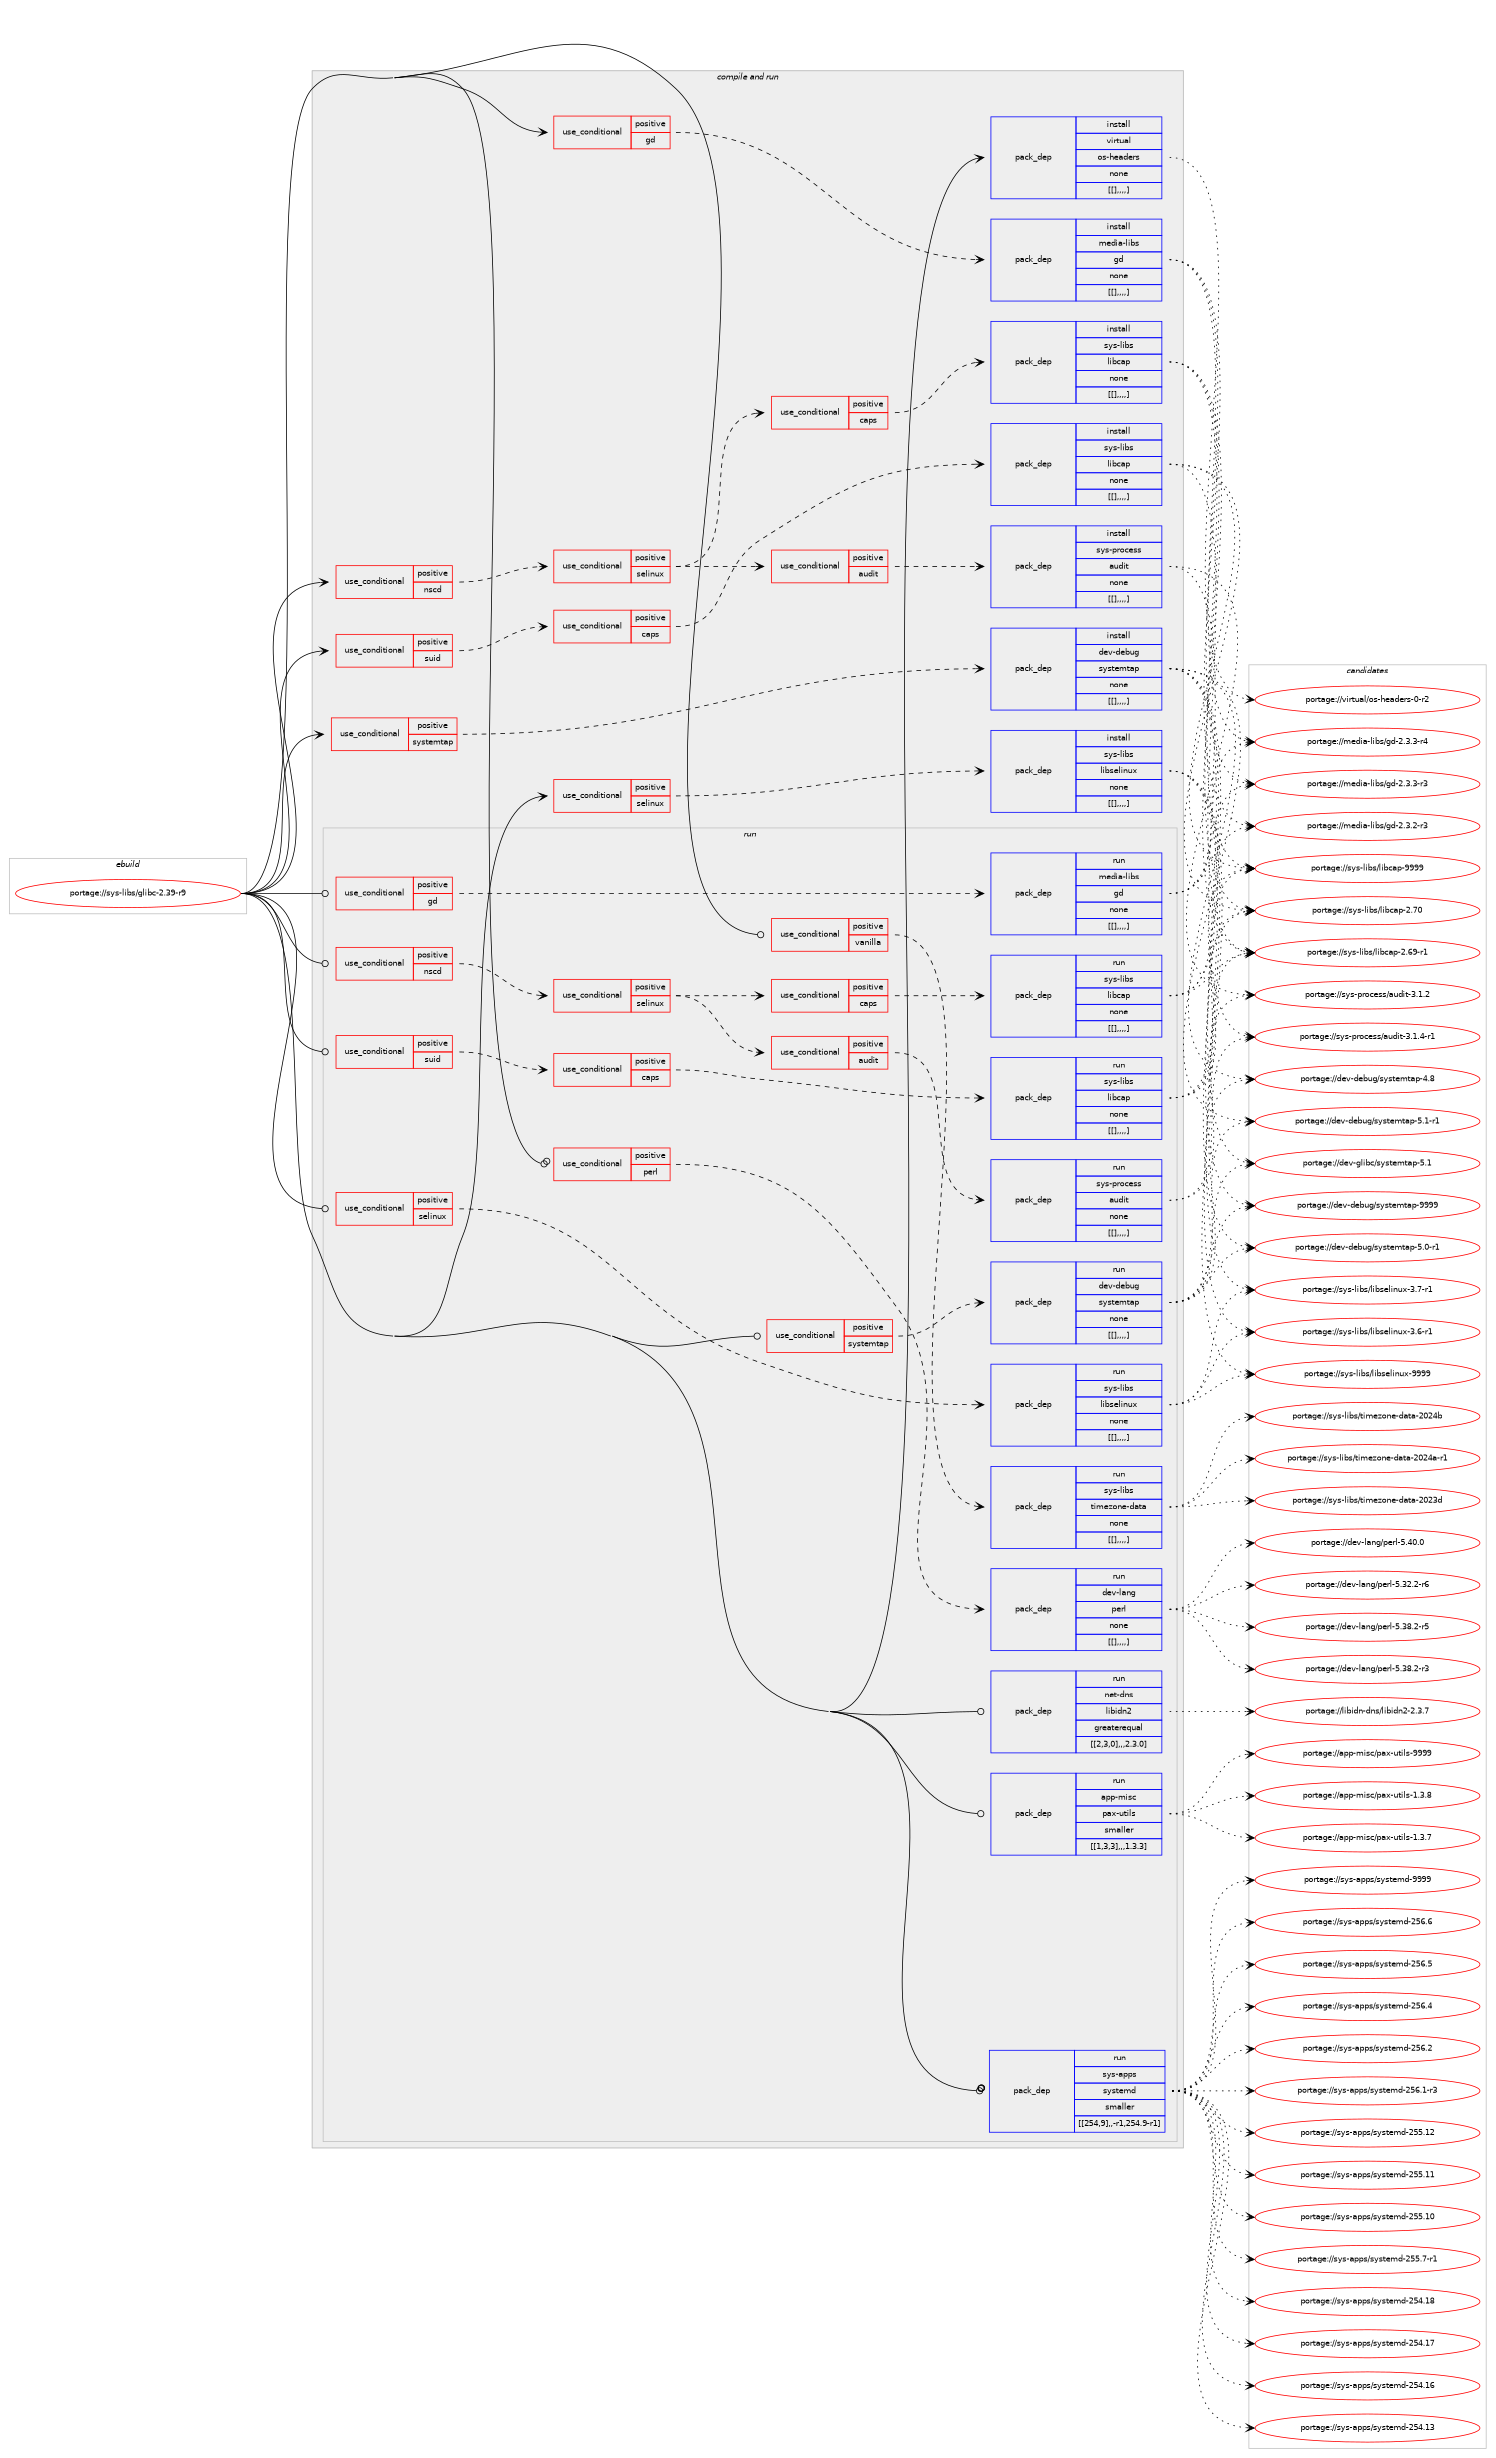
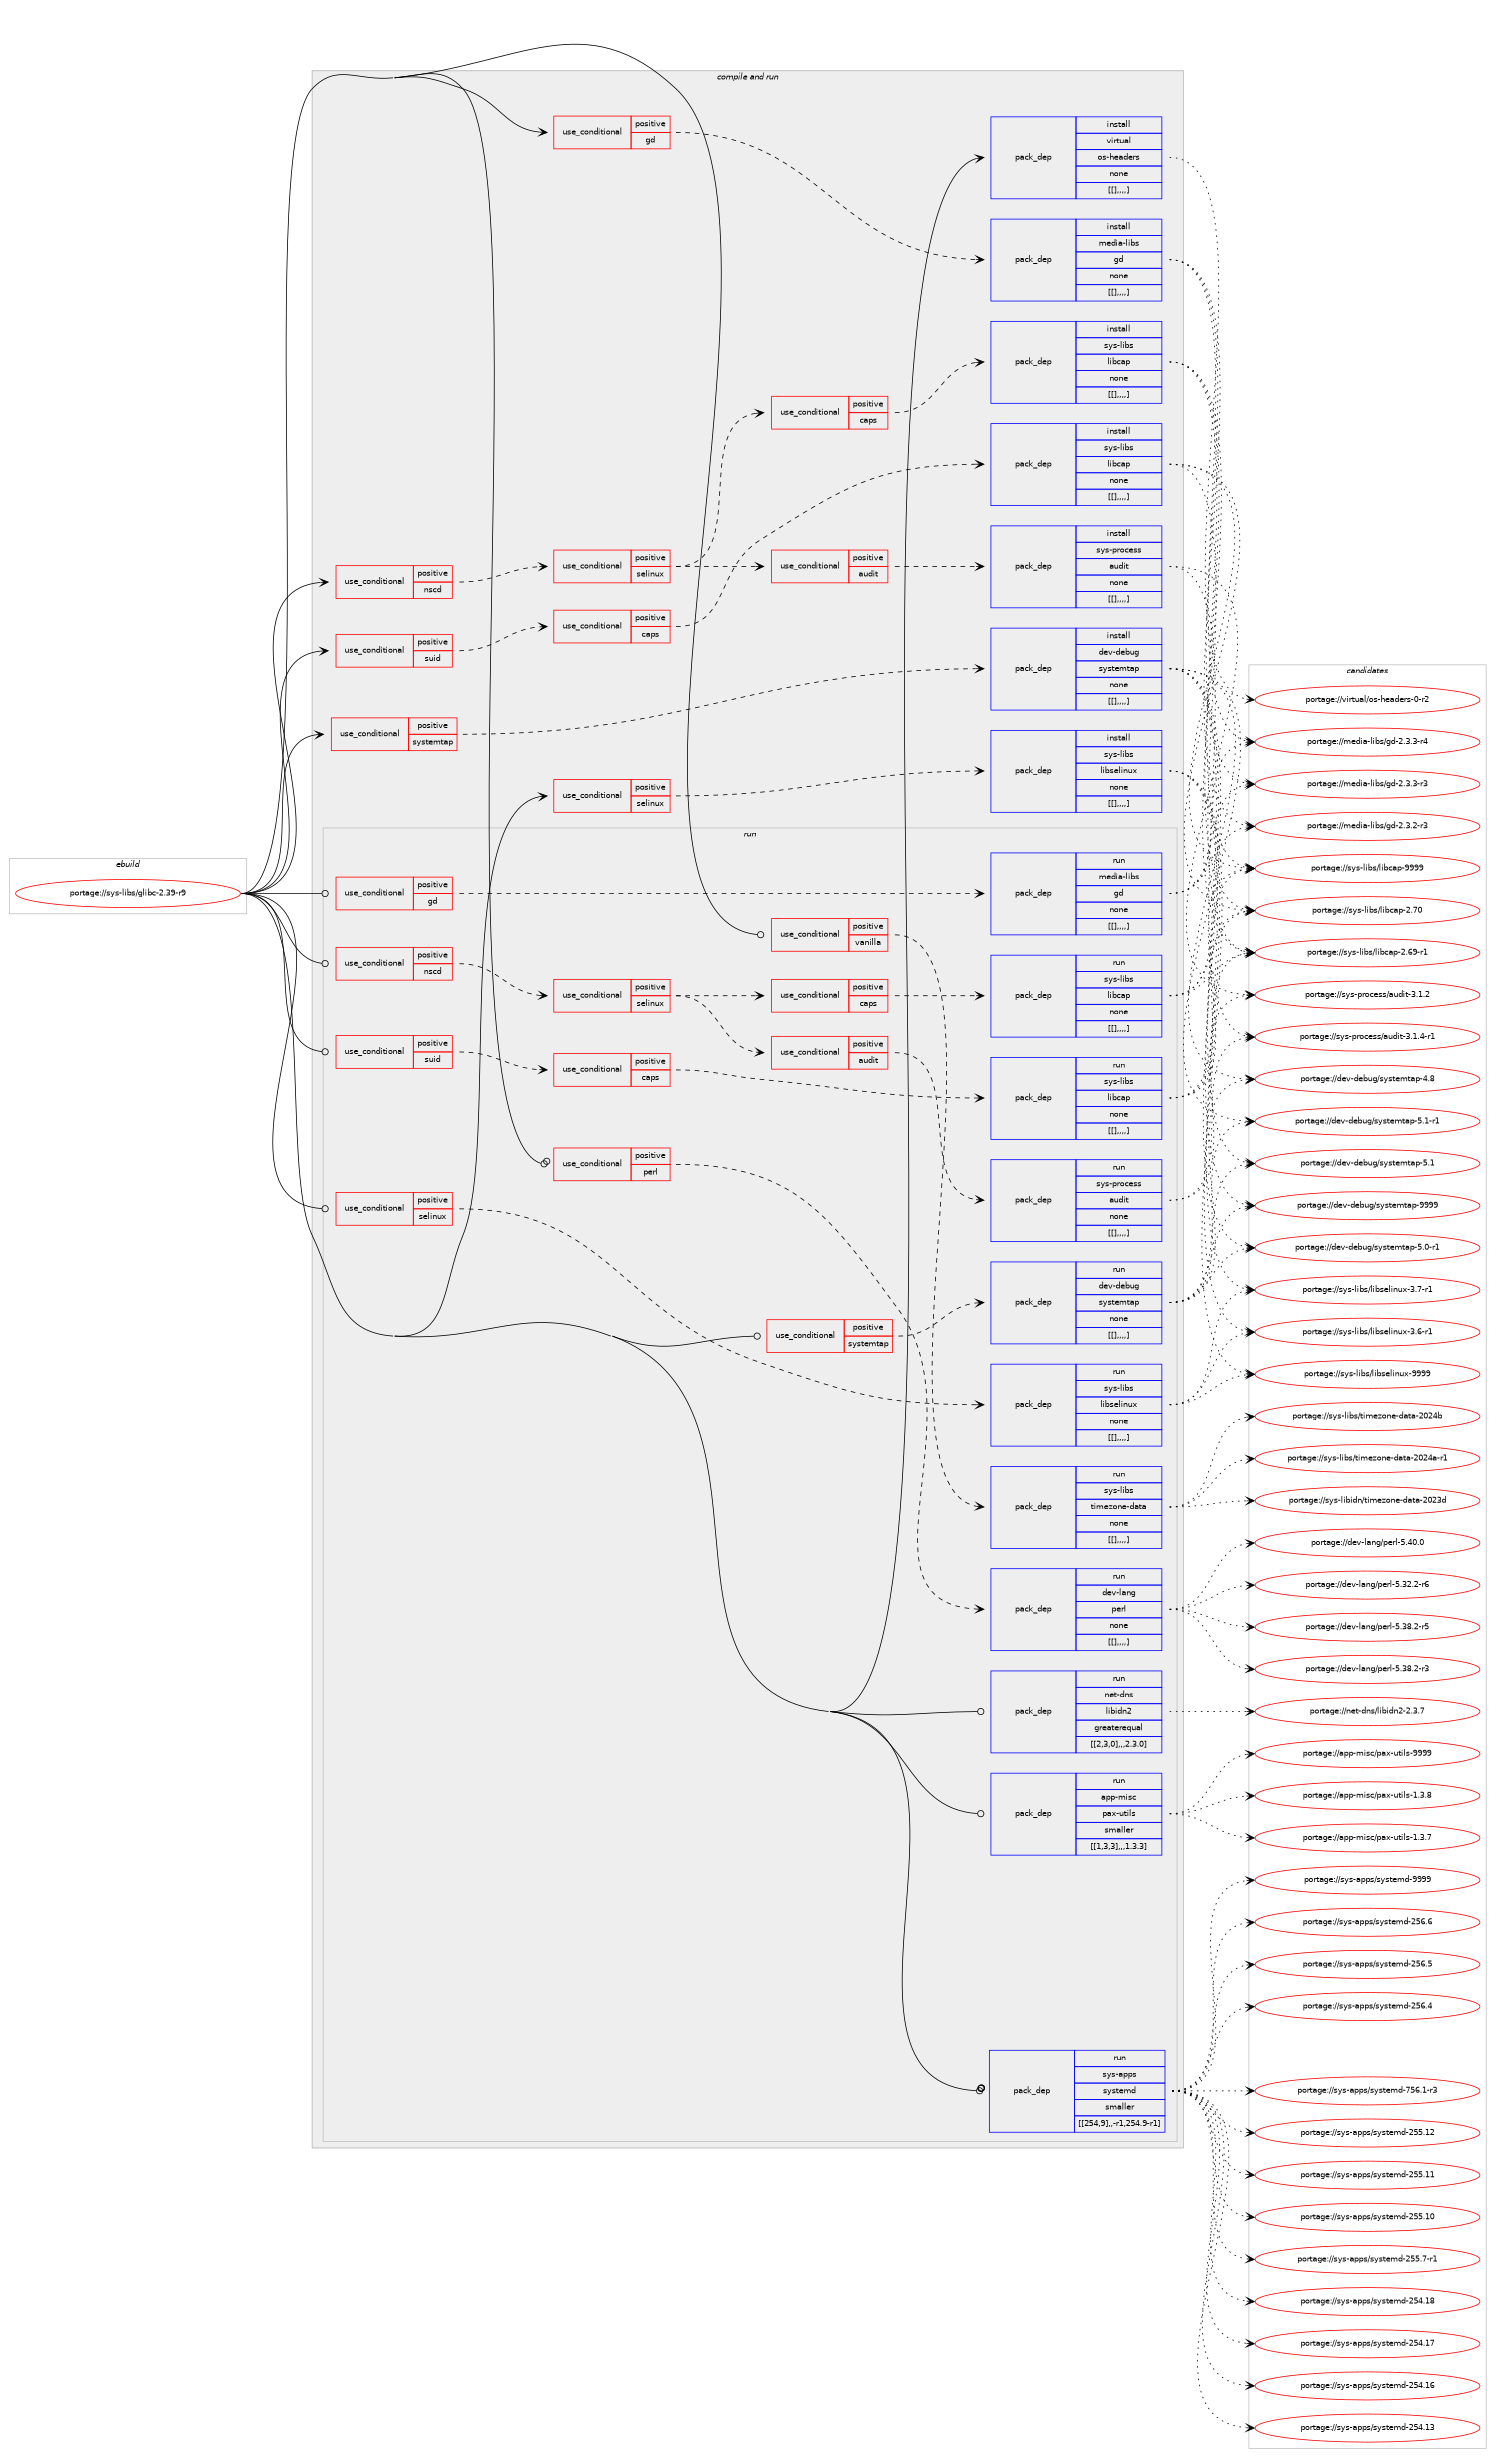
(1368, 1164) -> (1368, 1164)
(1368, 1501) -> (1368, 1501)
(1368, 1712) -> (1368, 1712)
(1368, 2049) -> none
(1368, 2091) -> (1368, 2091)
